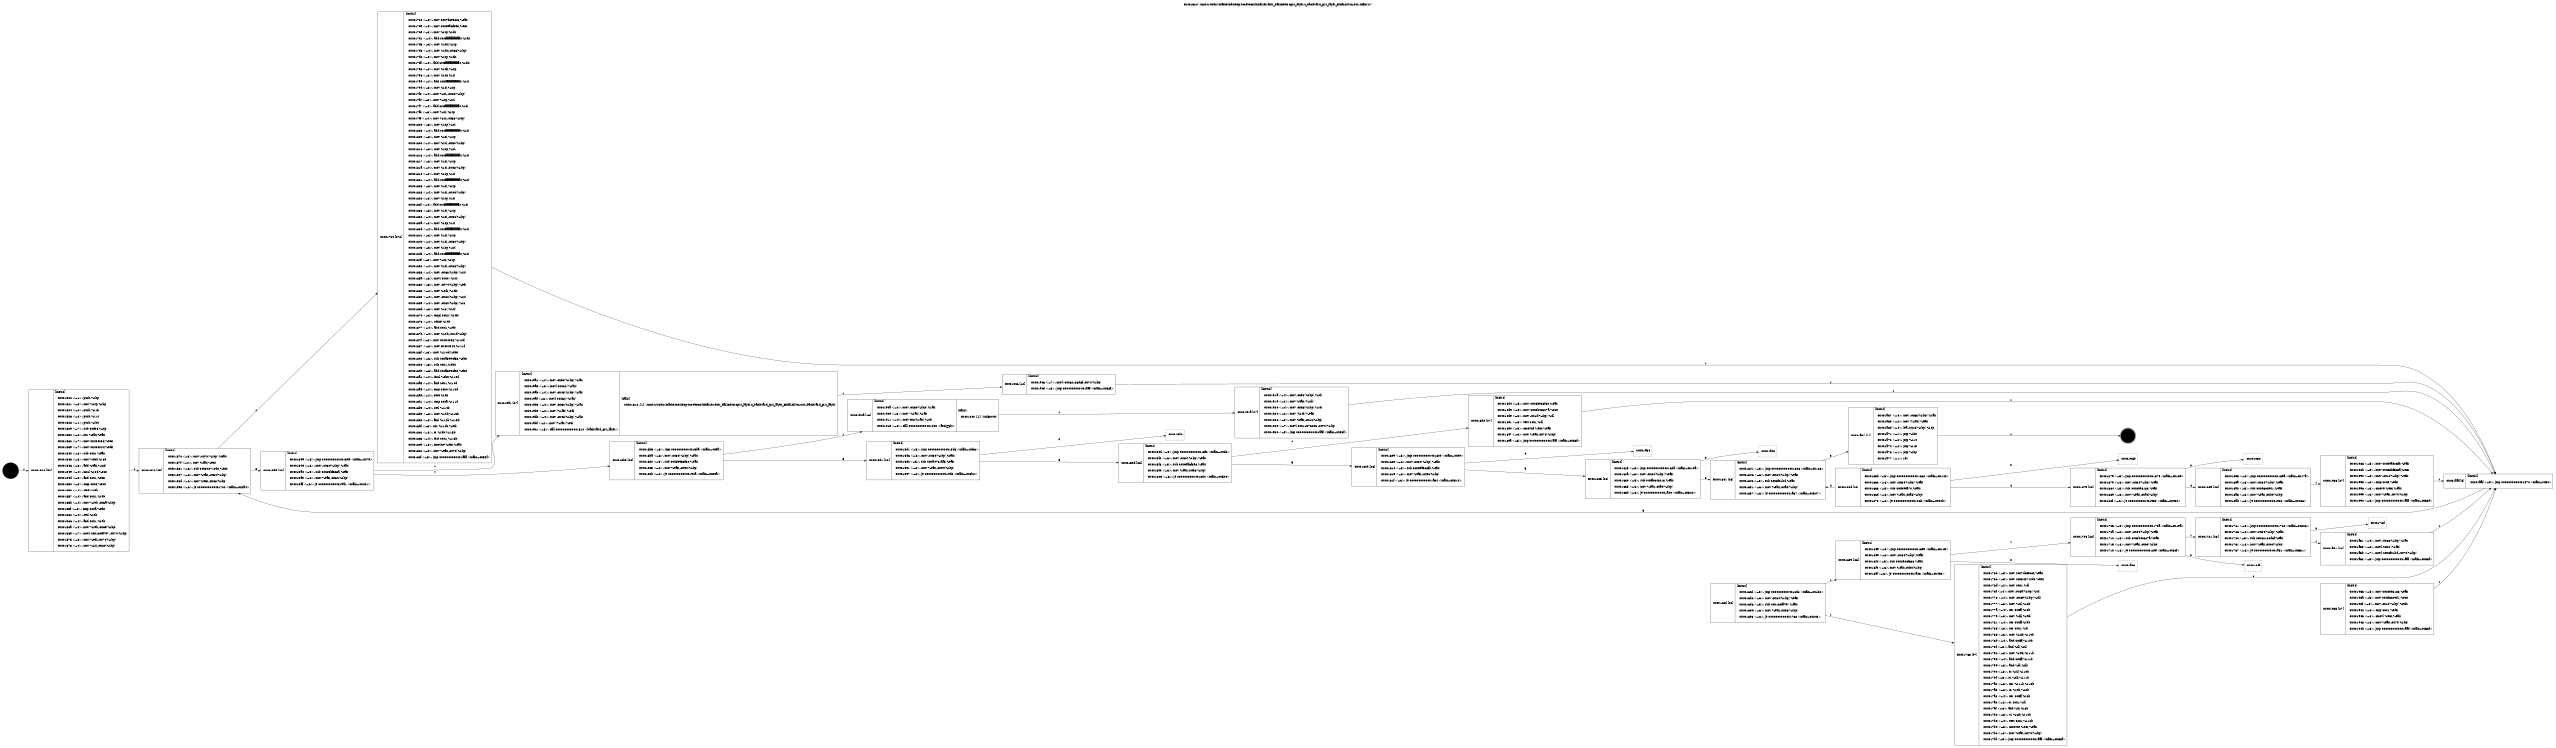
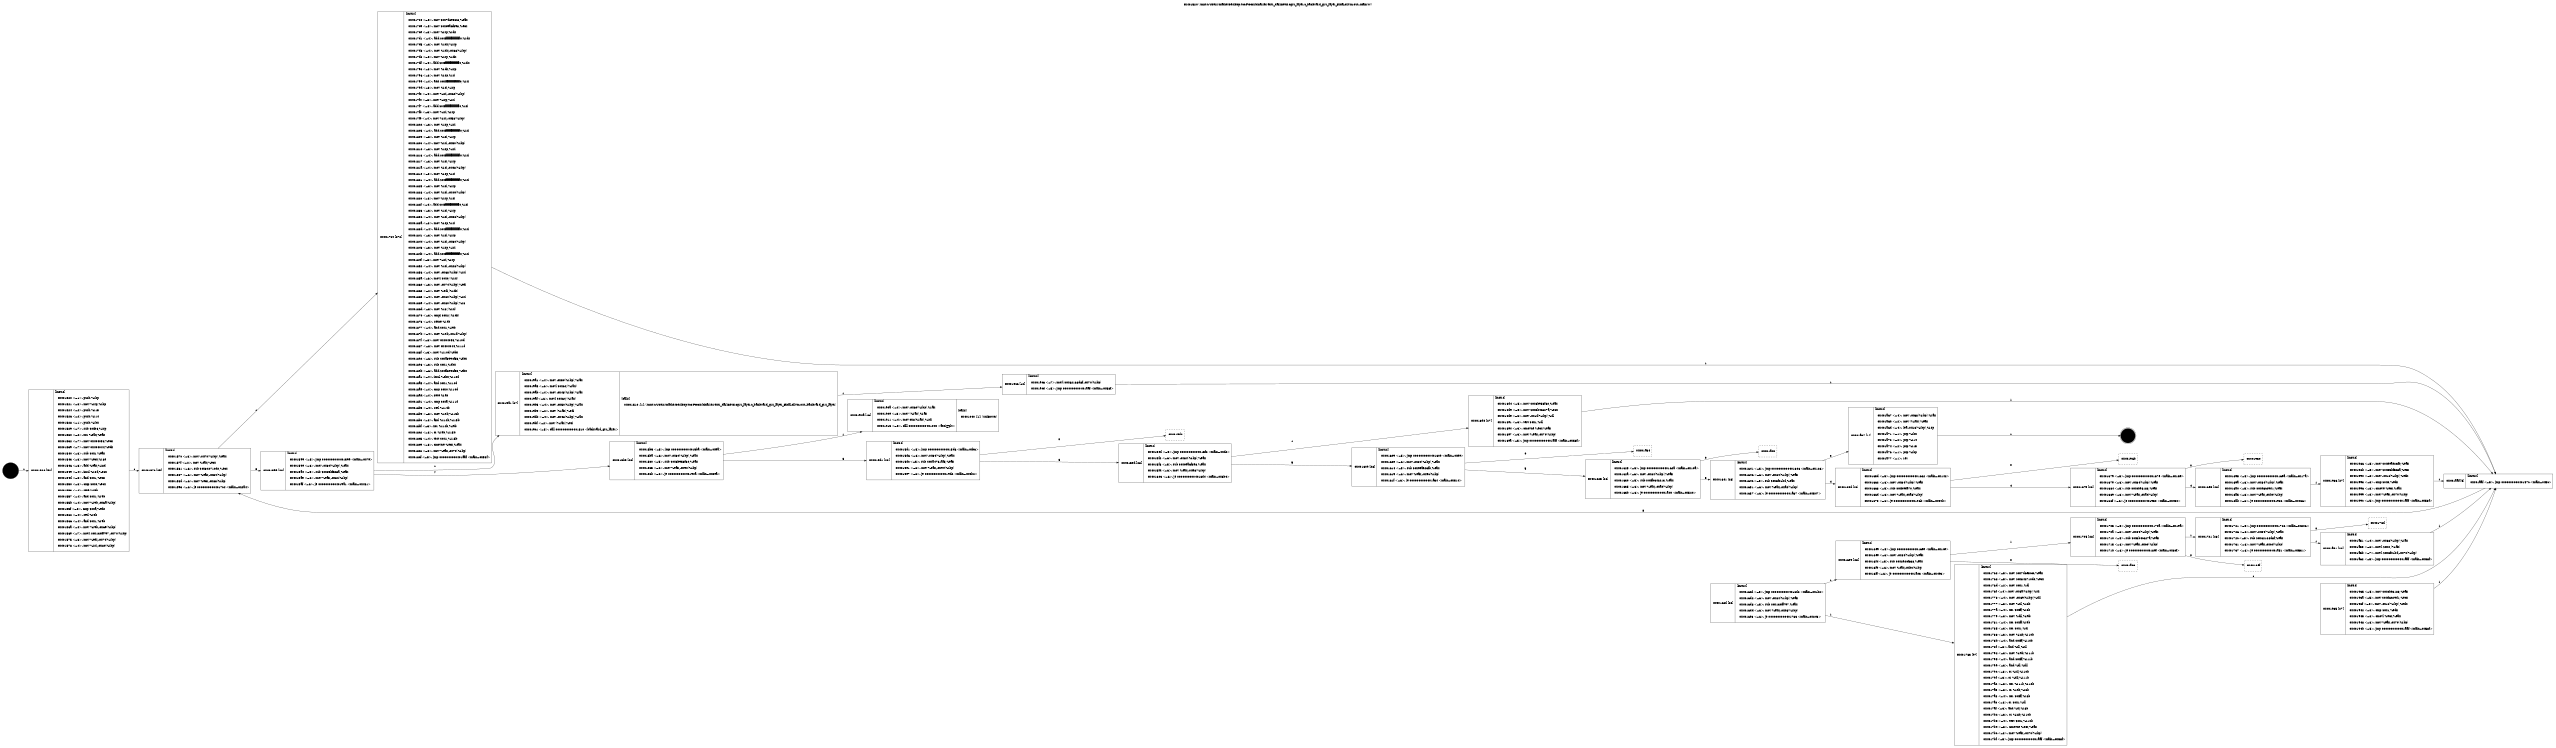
(1292, 413) -> none
(1831, 488) -> (1829, 484)
